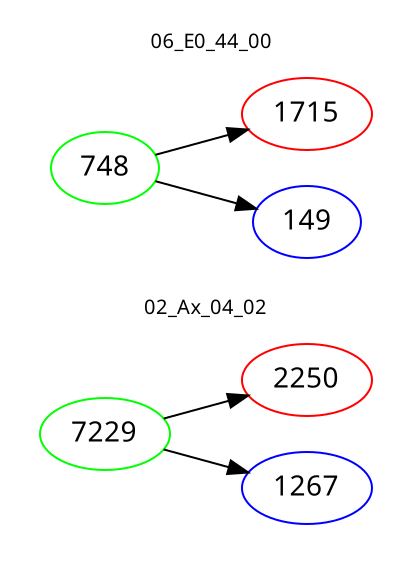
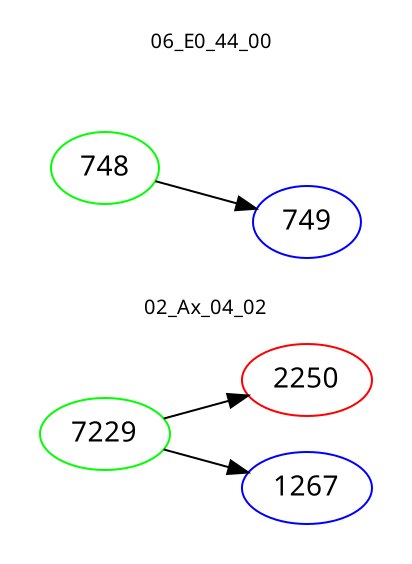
(307, 114) -> none
(307, 222) -> (307, 222)
